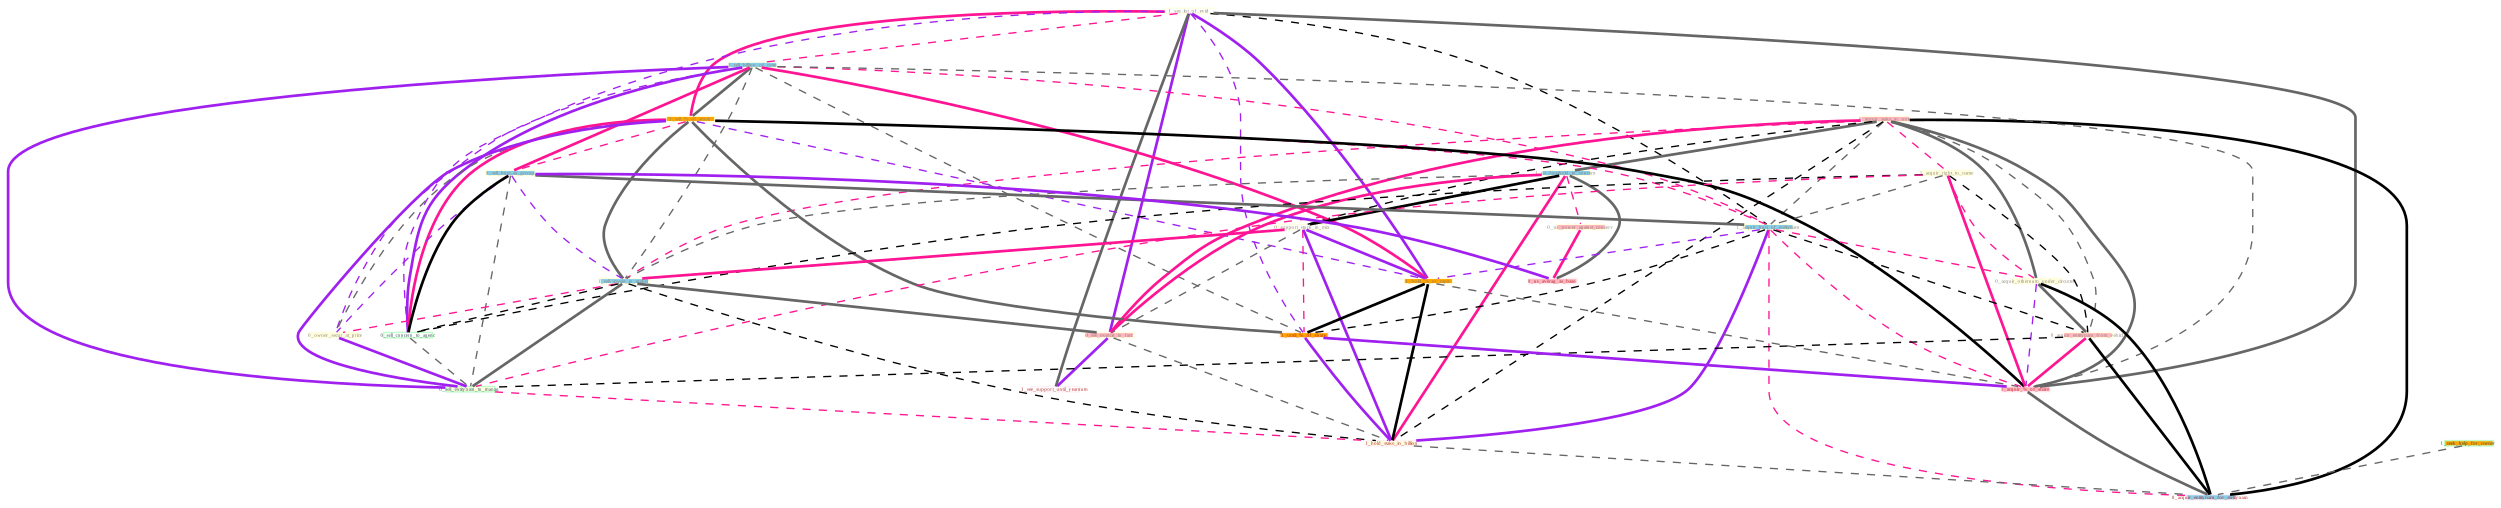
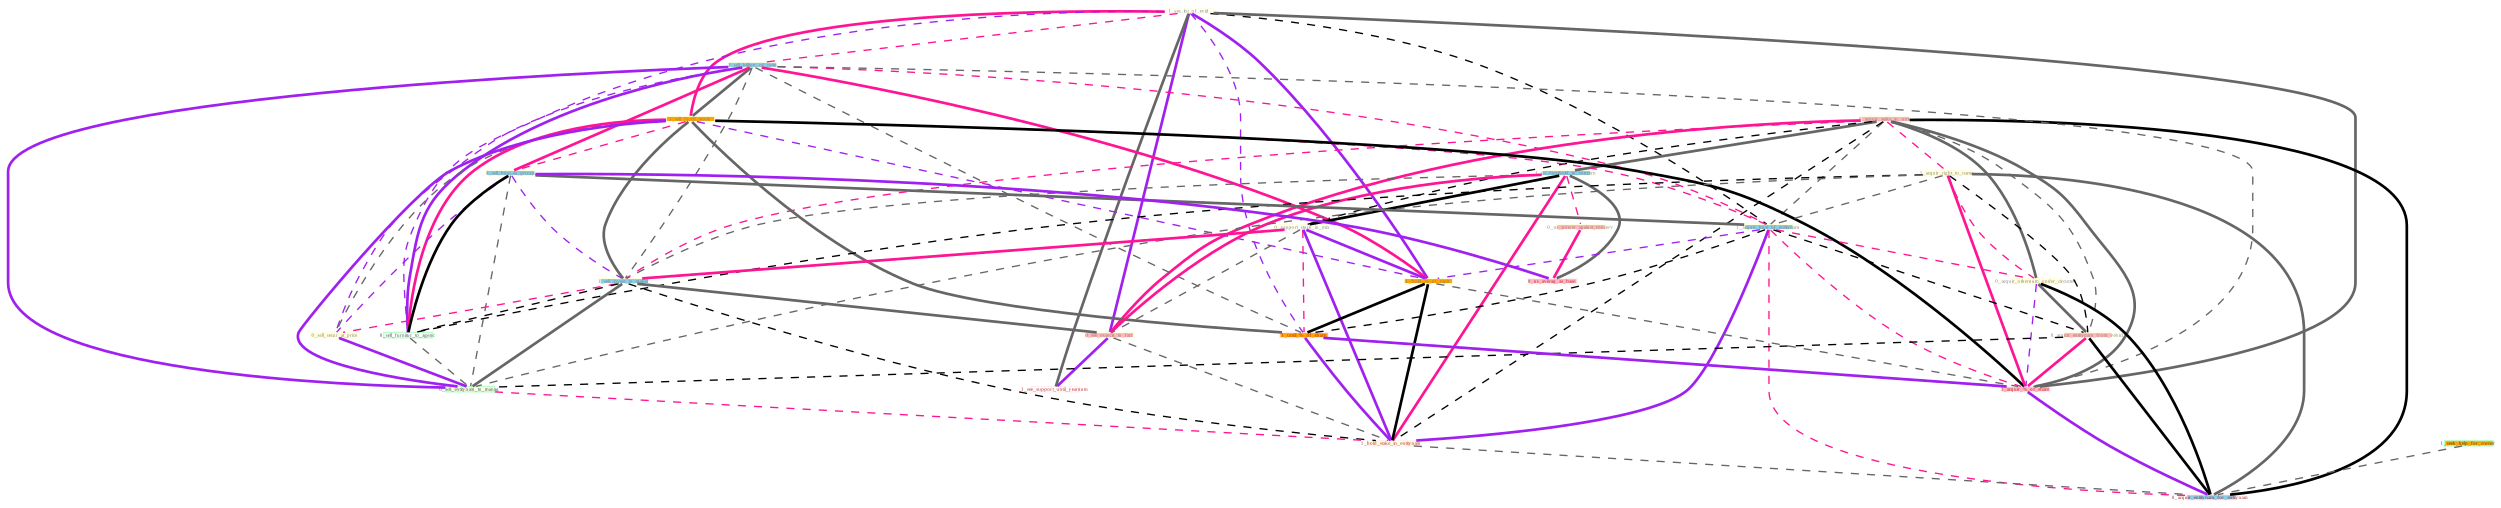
none -> (2260, 245)
(1084, 254) -> (1084, 254)
(335, 335) -> (335, 335)
(408, 335) -> (408, 335)
(1392, 443) -> (1392, 443)
(2115, 449) -> (2115, 449)
